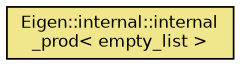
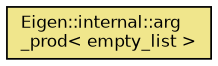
(120, 33) -> (109, 33)
